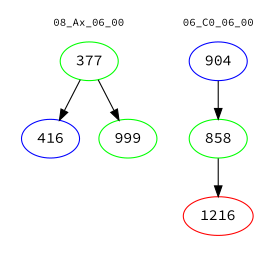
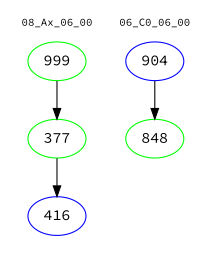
(106, 95) -> (57, 95)
(218, 139) -> (155, 139)
(218, 216) -> none
